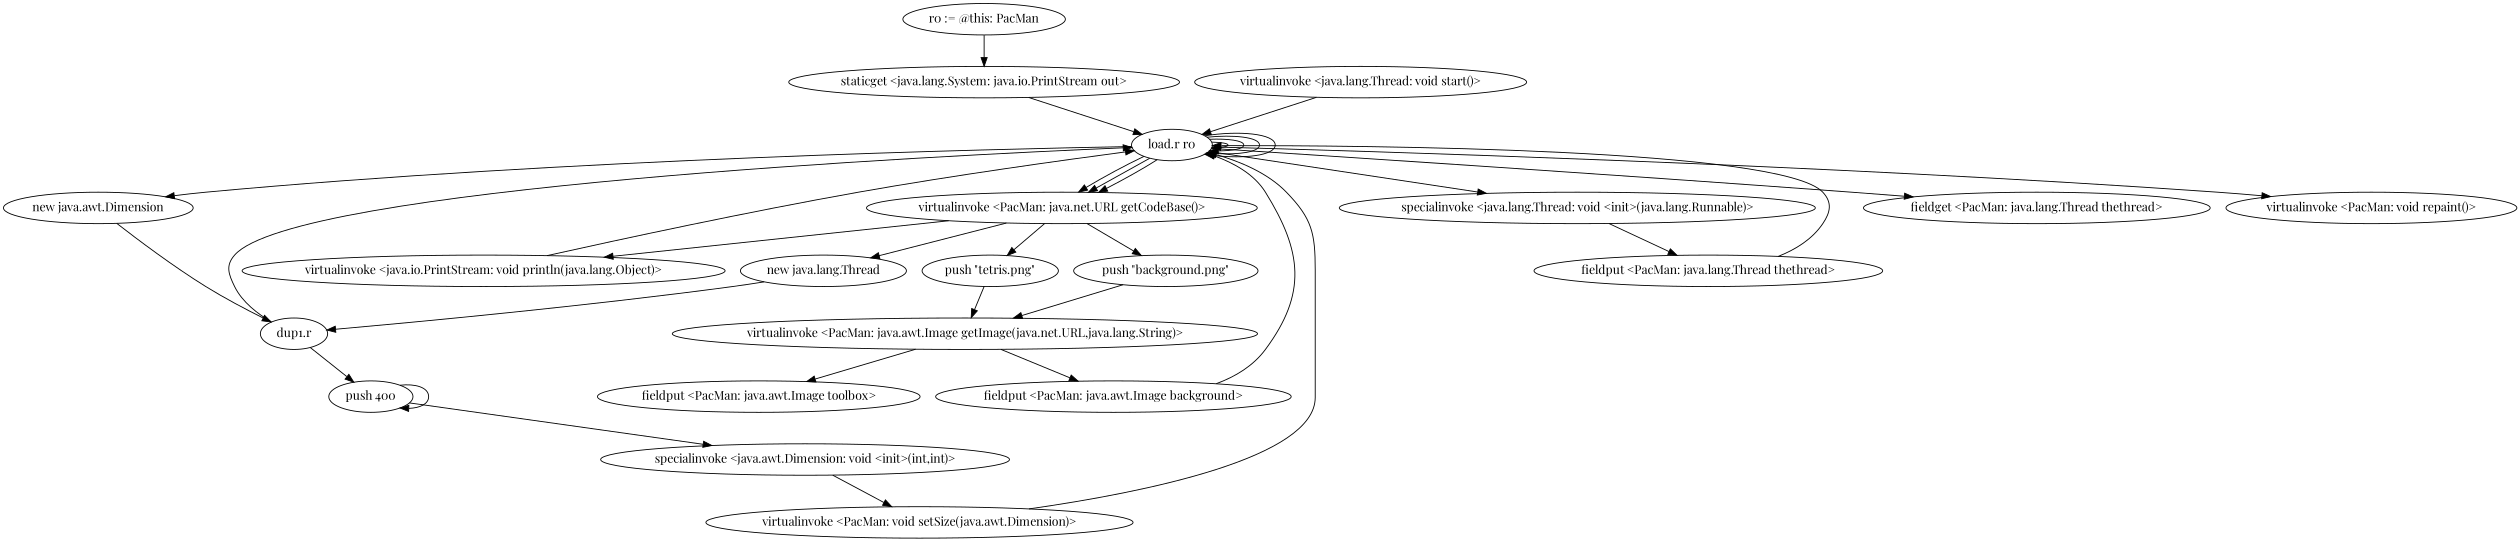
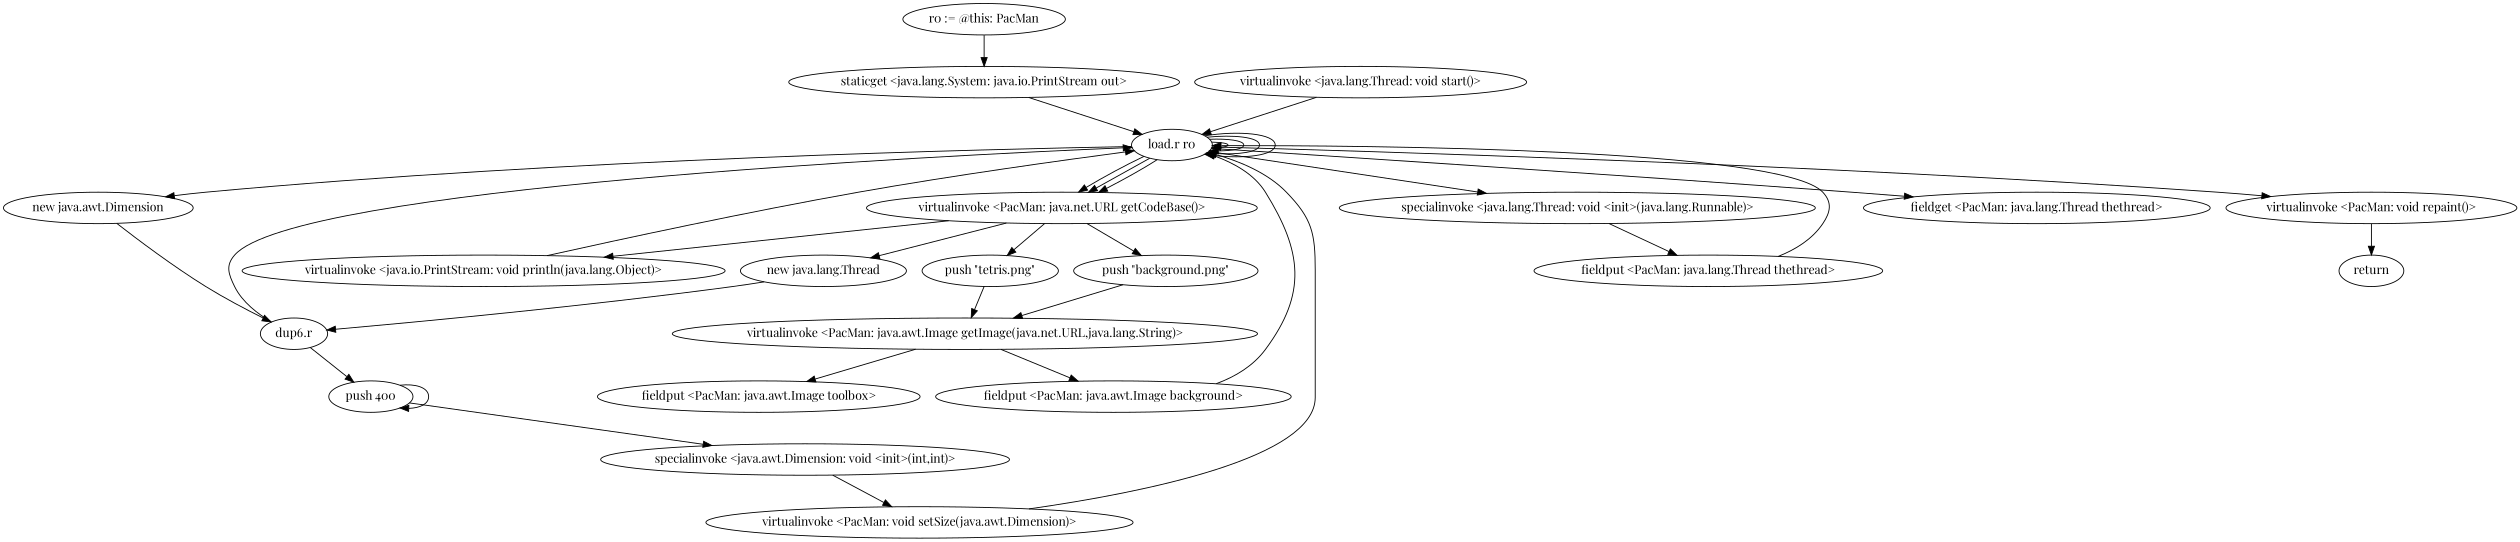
none -> (2371, 271)
(294, 334) -> (294, 334)
